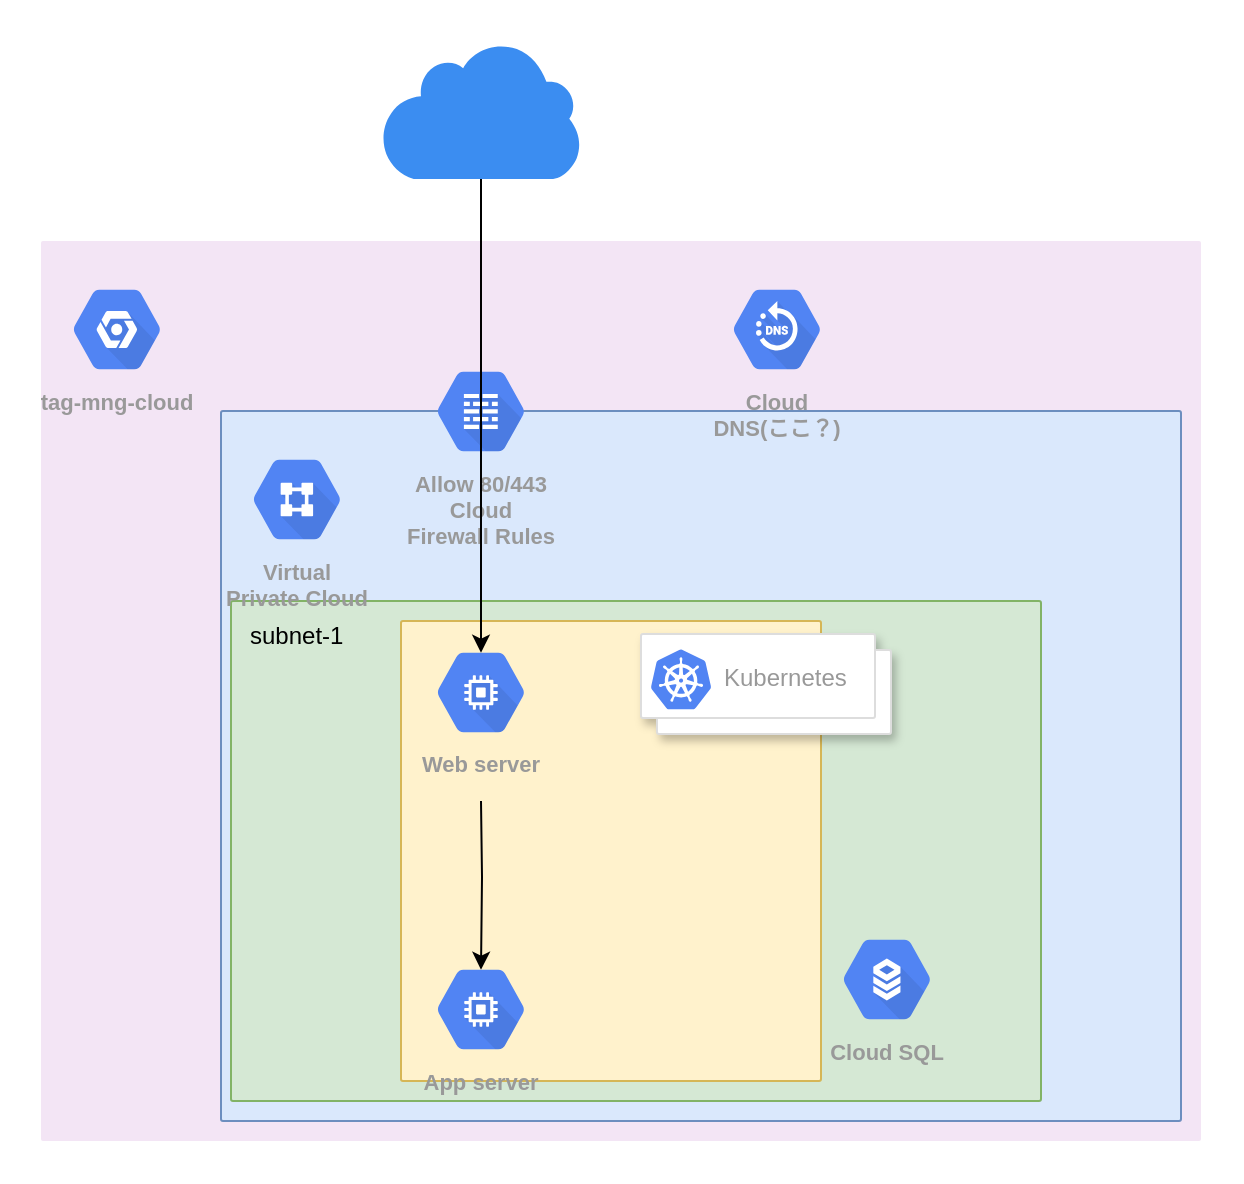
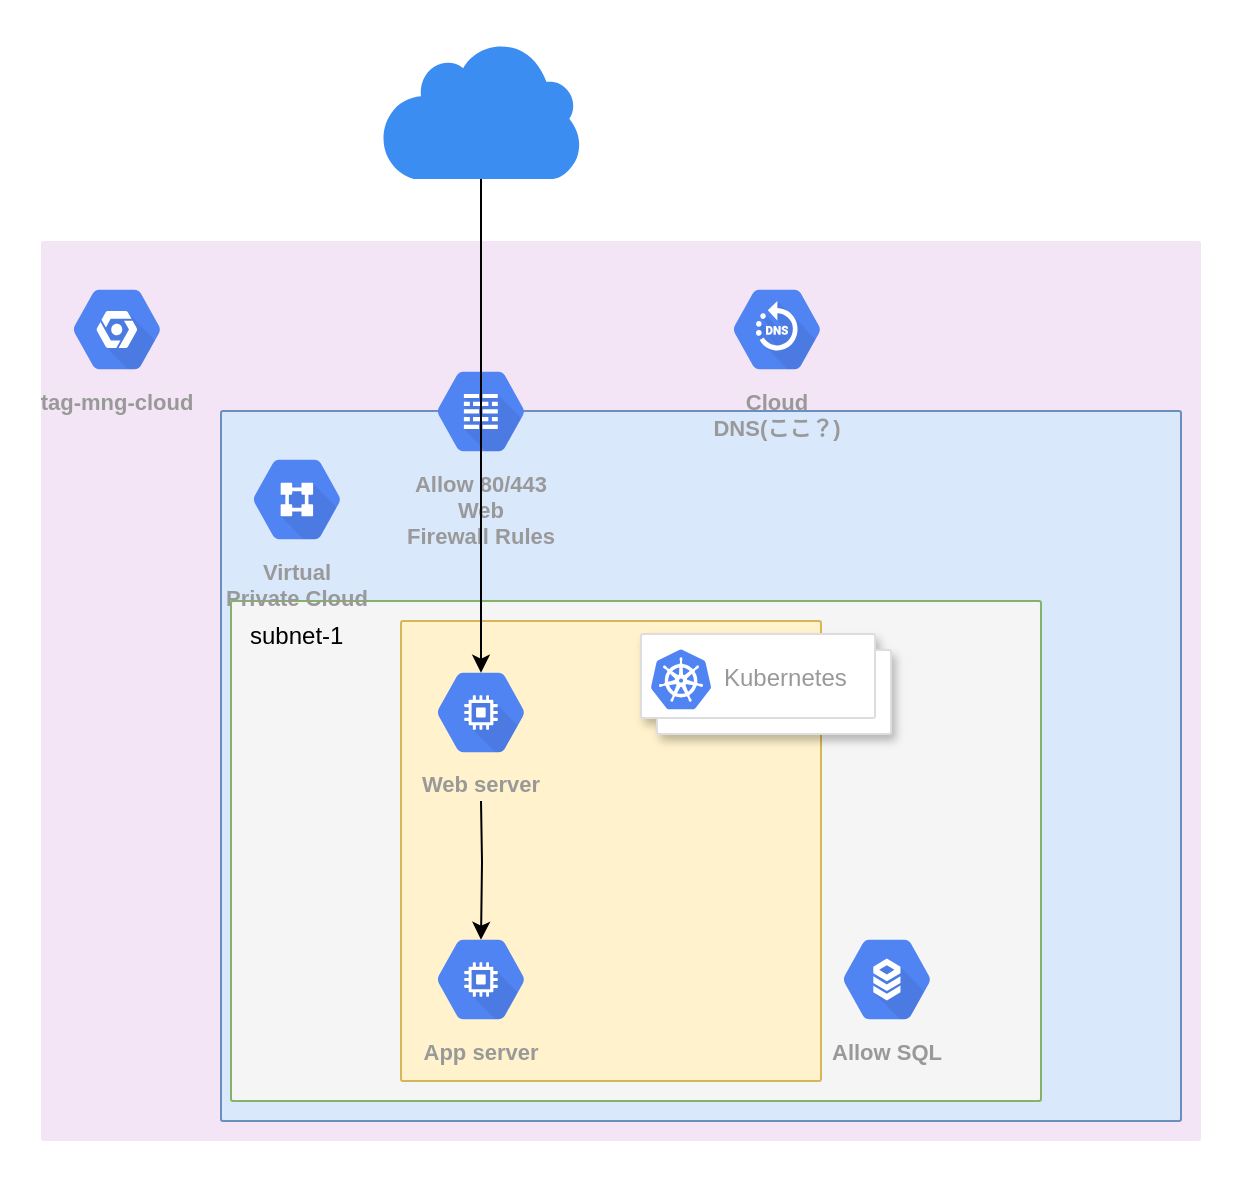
(482, 513) -> (482, 513)
(305, 637) -> (305, 637)
(481, 693) -> (481, 713)
(481, 1010) -> (481, 980)
(888, 1054) -> (888, 1054)
